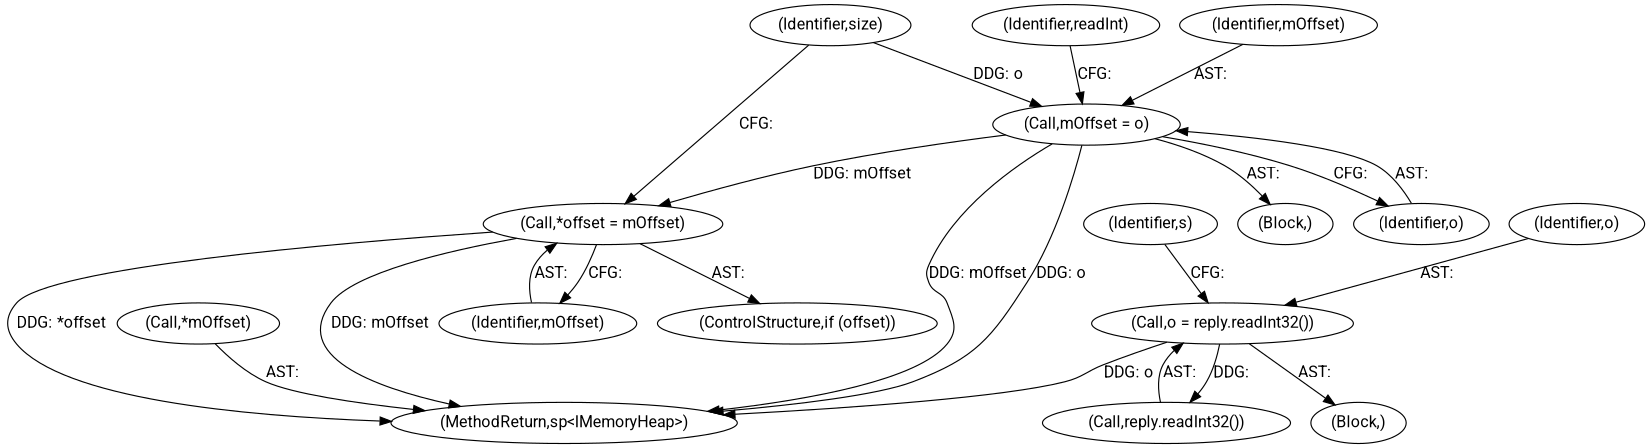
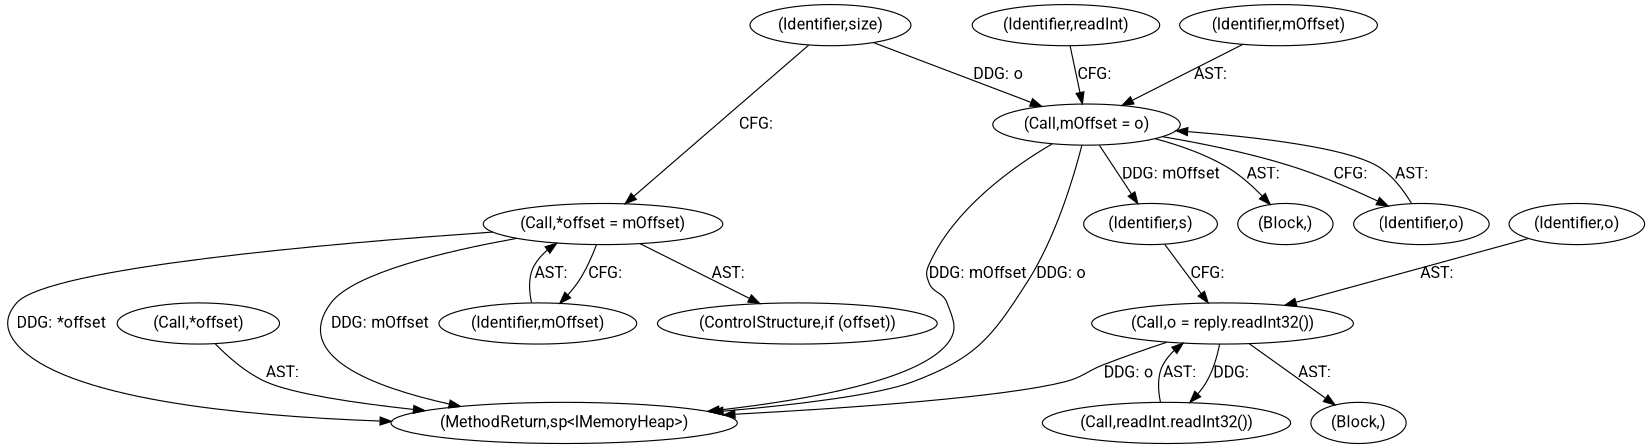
(836, 161) -> (1115, 170)
(198, 323) -> (198, 323)
(1166, 423) -> (1166, 423)
